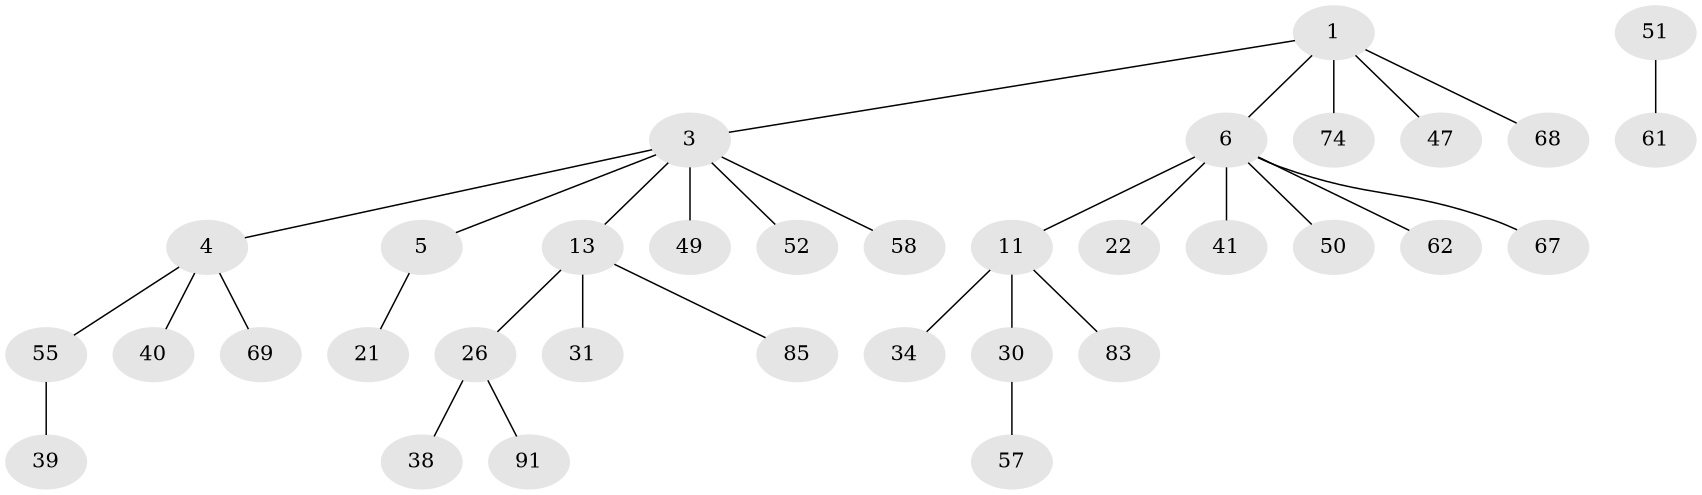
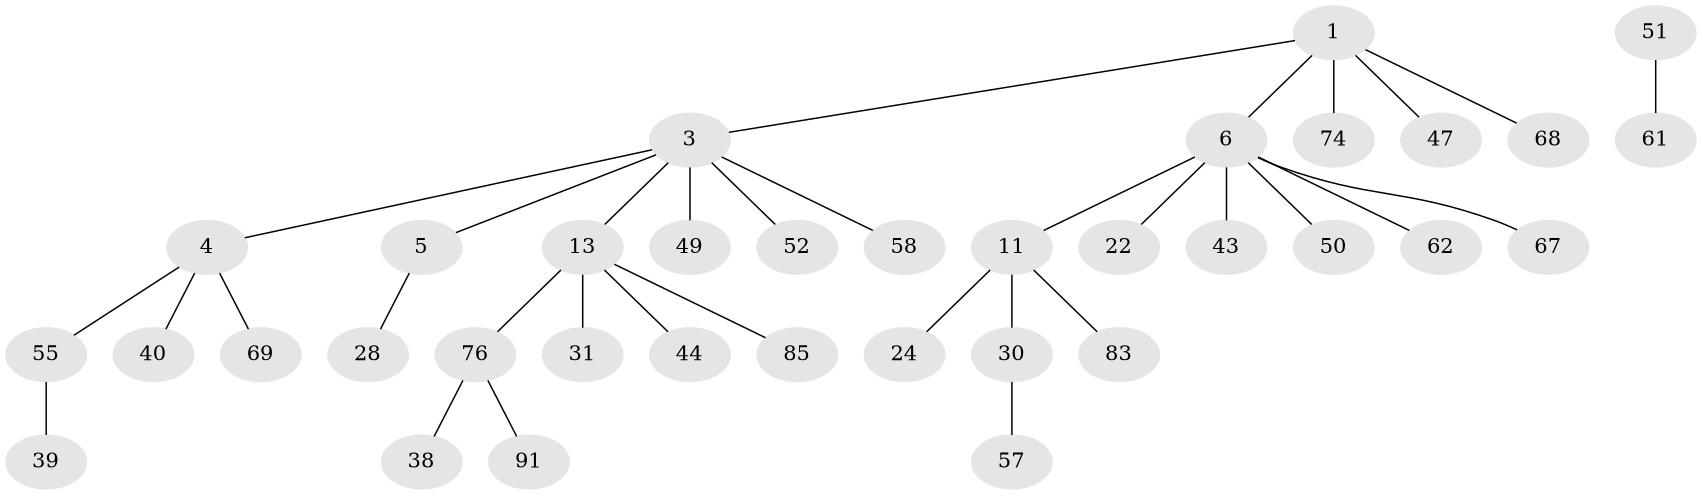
(1226, 247) -> (1226, 247)
(368, 355) -> (368, 355)
(475, 355) -> (475, 355)
none -> (690, 355)
(905, 355) -> (905, 355)
